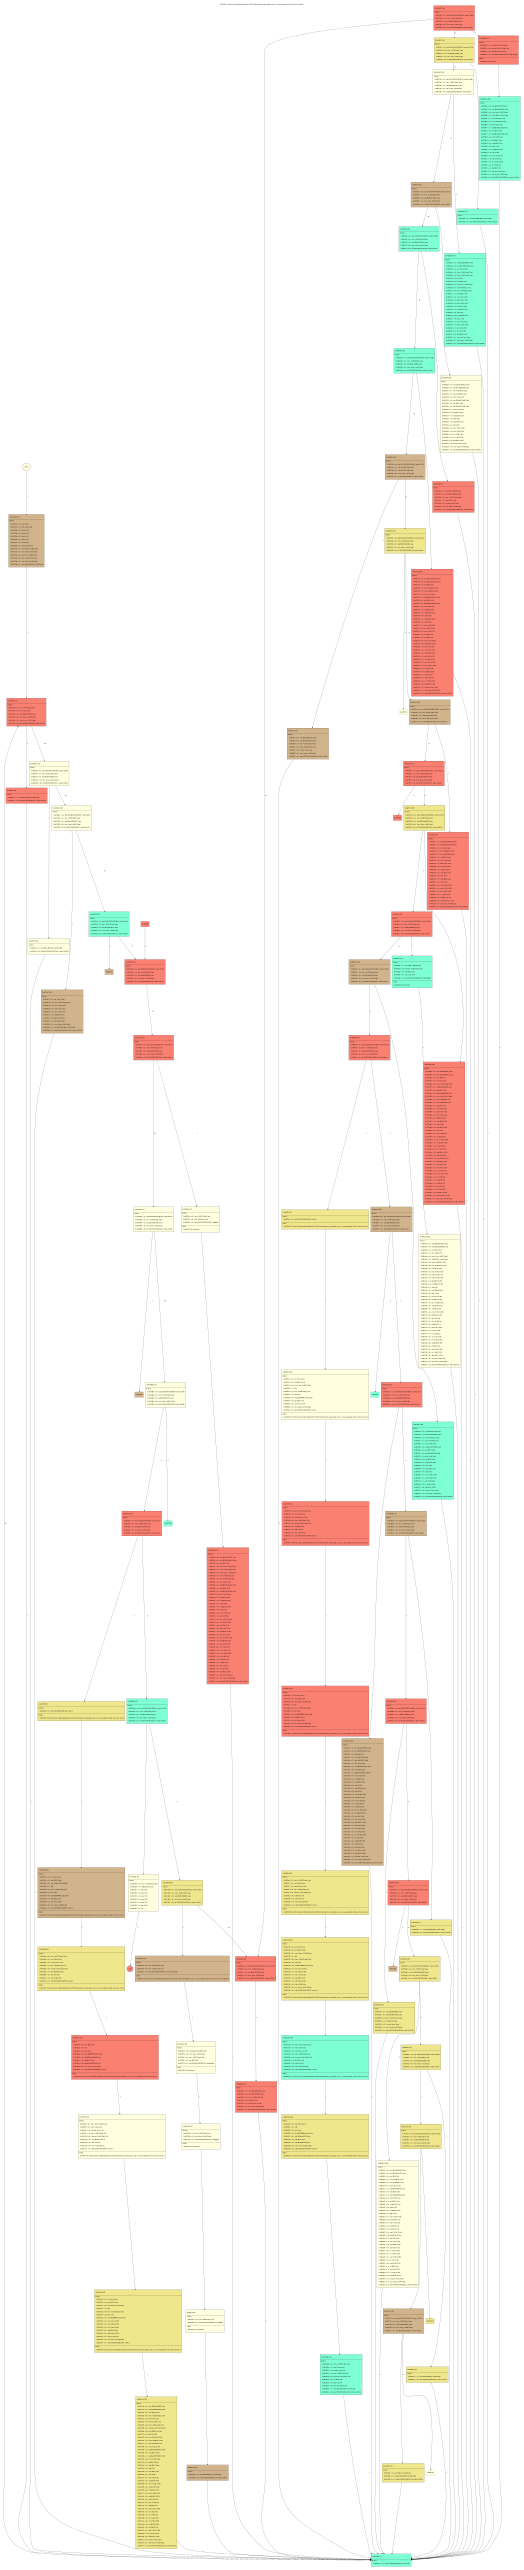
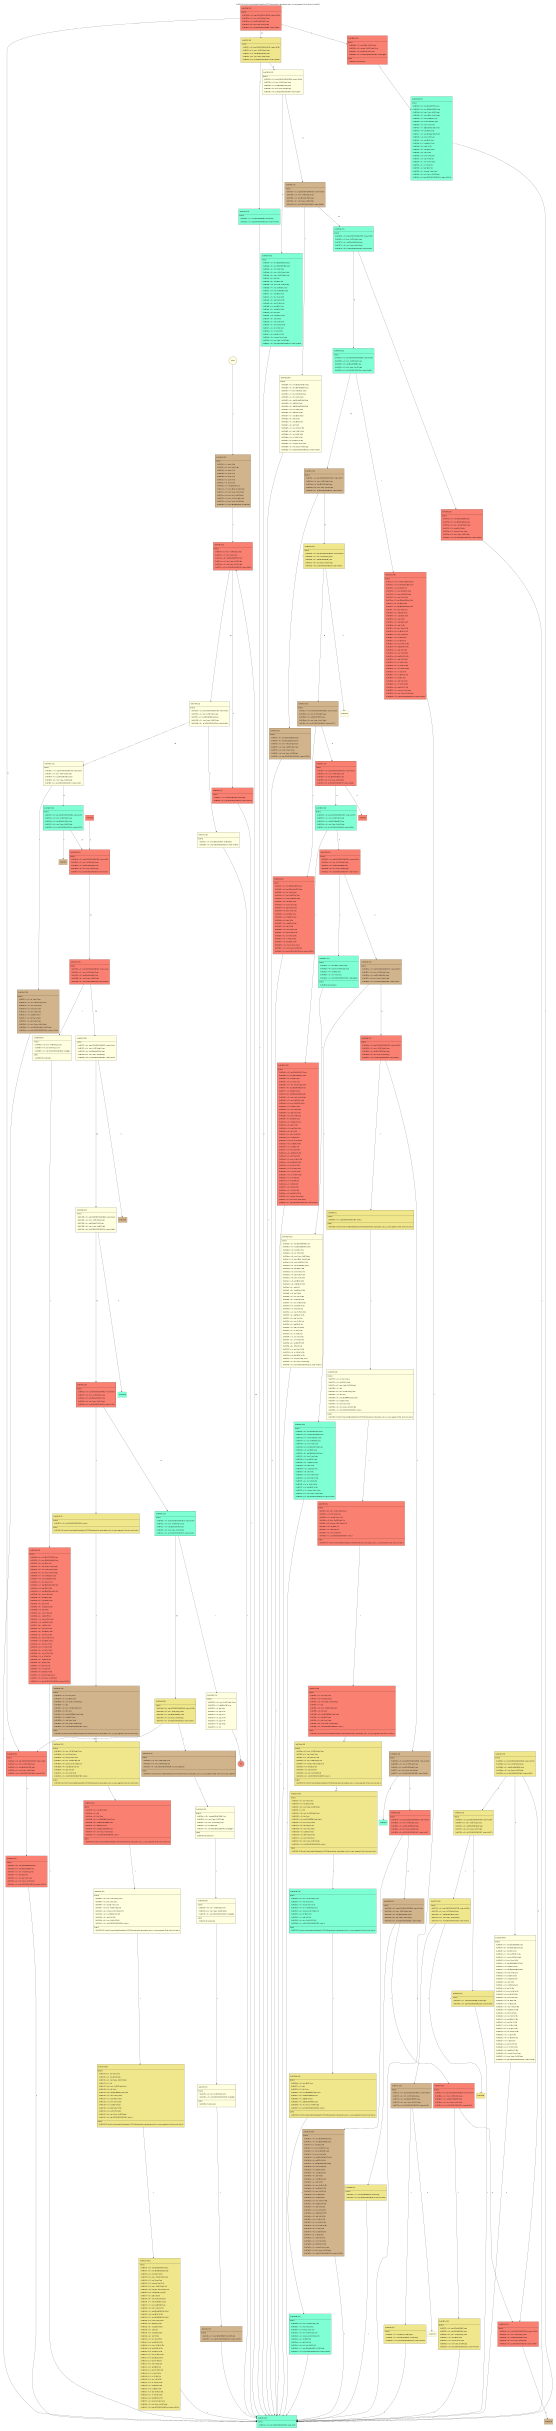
(424, 818) -> (336, 818)
(407, 1931) -> (537, 2048)
